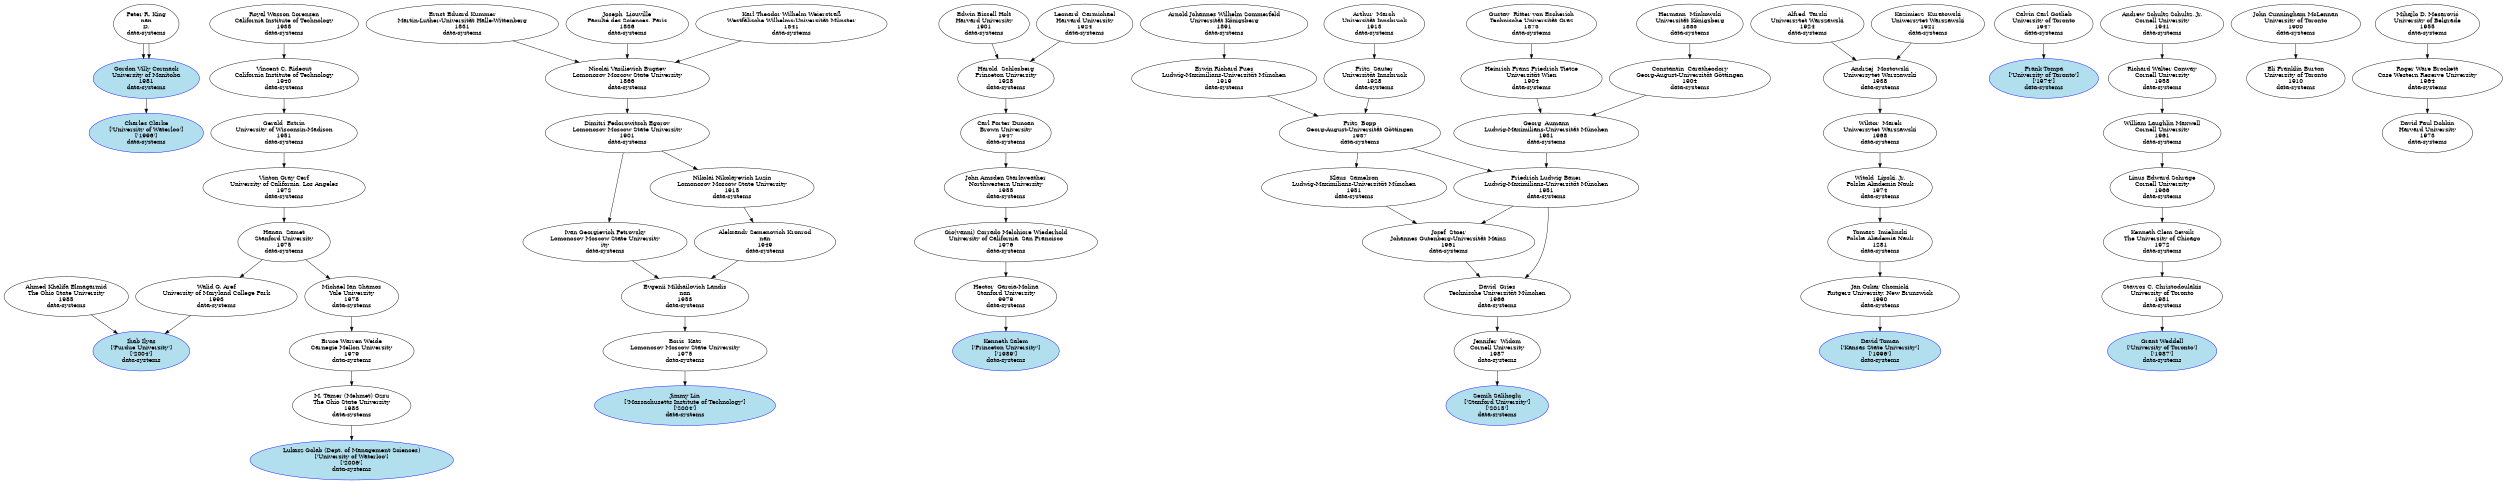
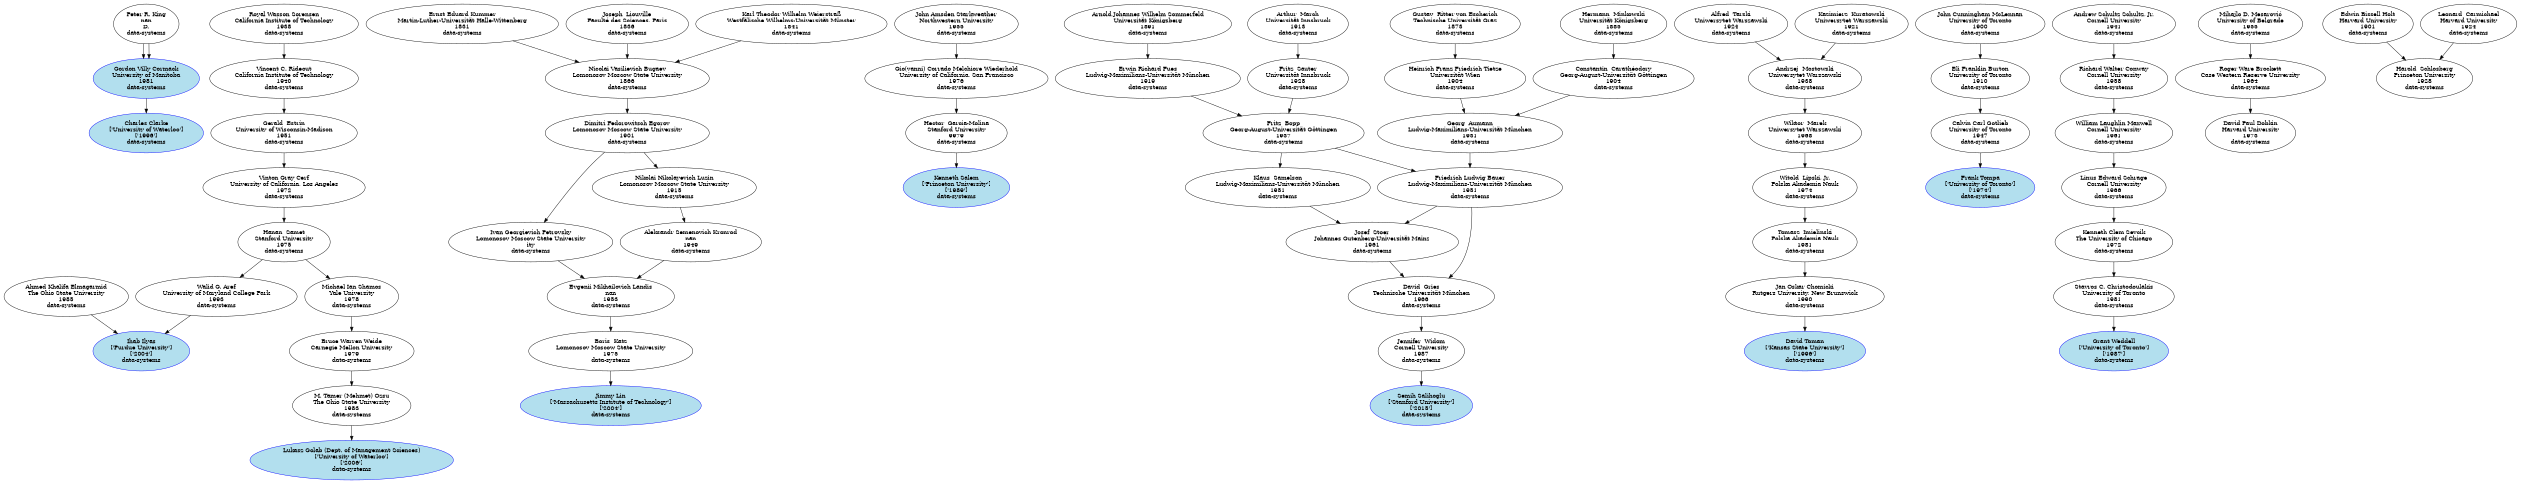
none -> (1980, 104)
(1006, 133) -> none
(1880, 242) -> (1805, 242)
